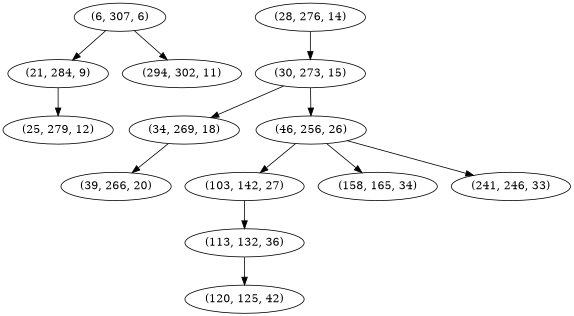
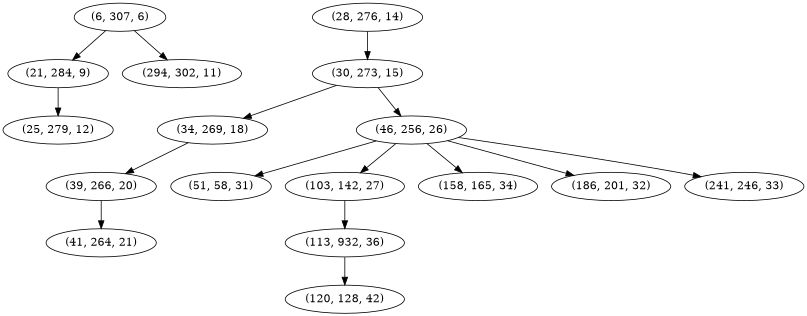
none -> (221, 186)
none -> (611, 186)
none -> (101, 243)
(245, 243) -> (345, 243)
(245, 299) -> (345, 299)
